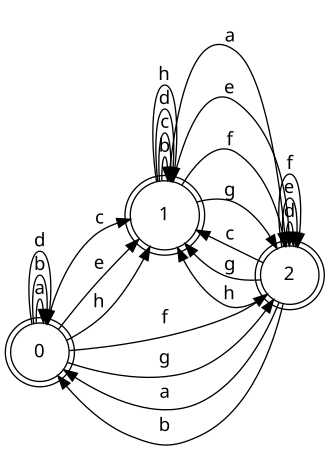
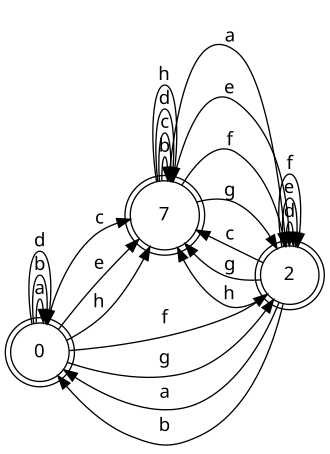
(165, 215) -> (165, 215)
